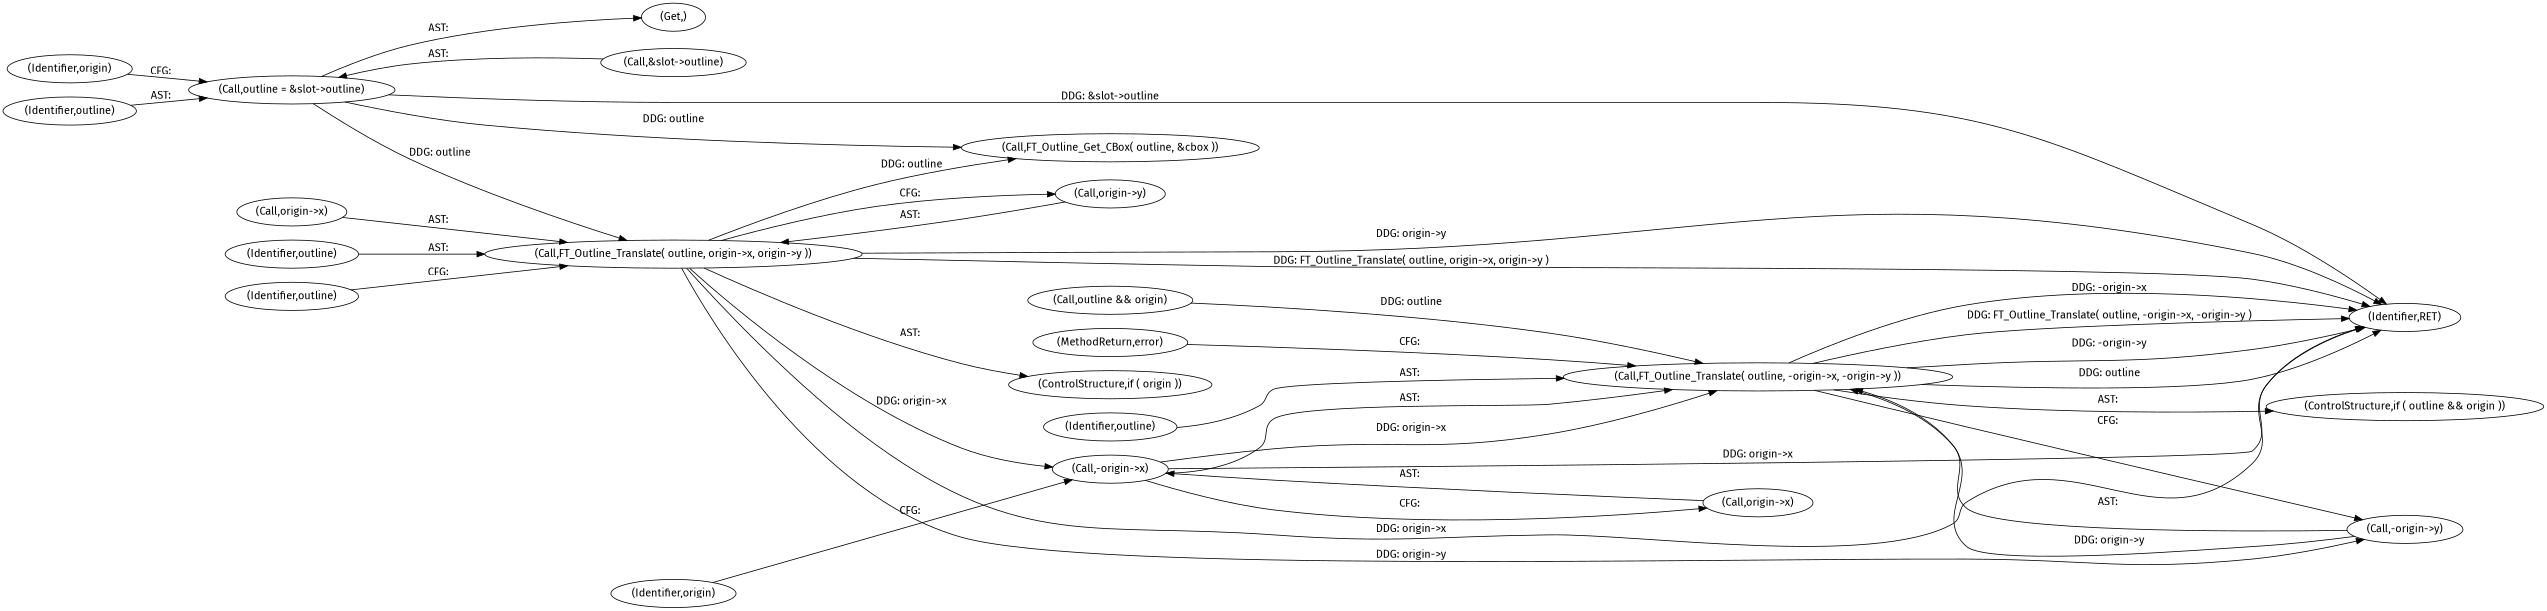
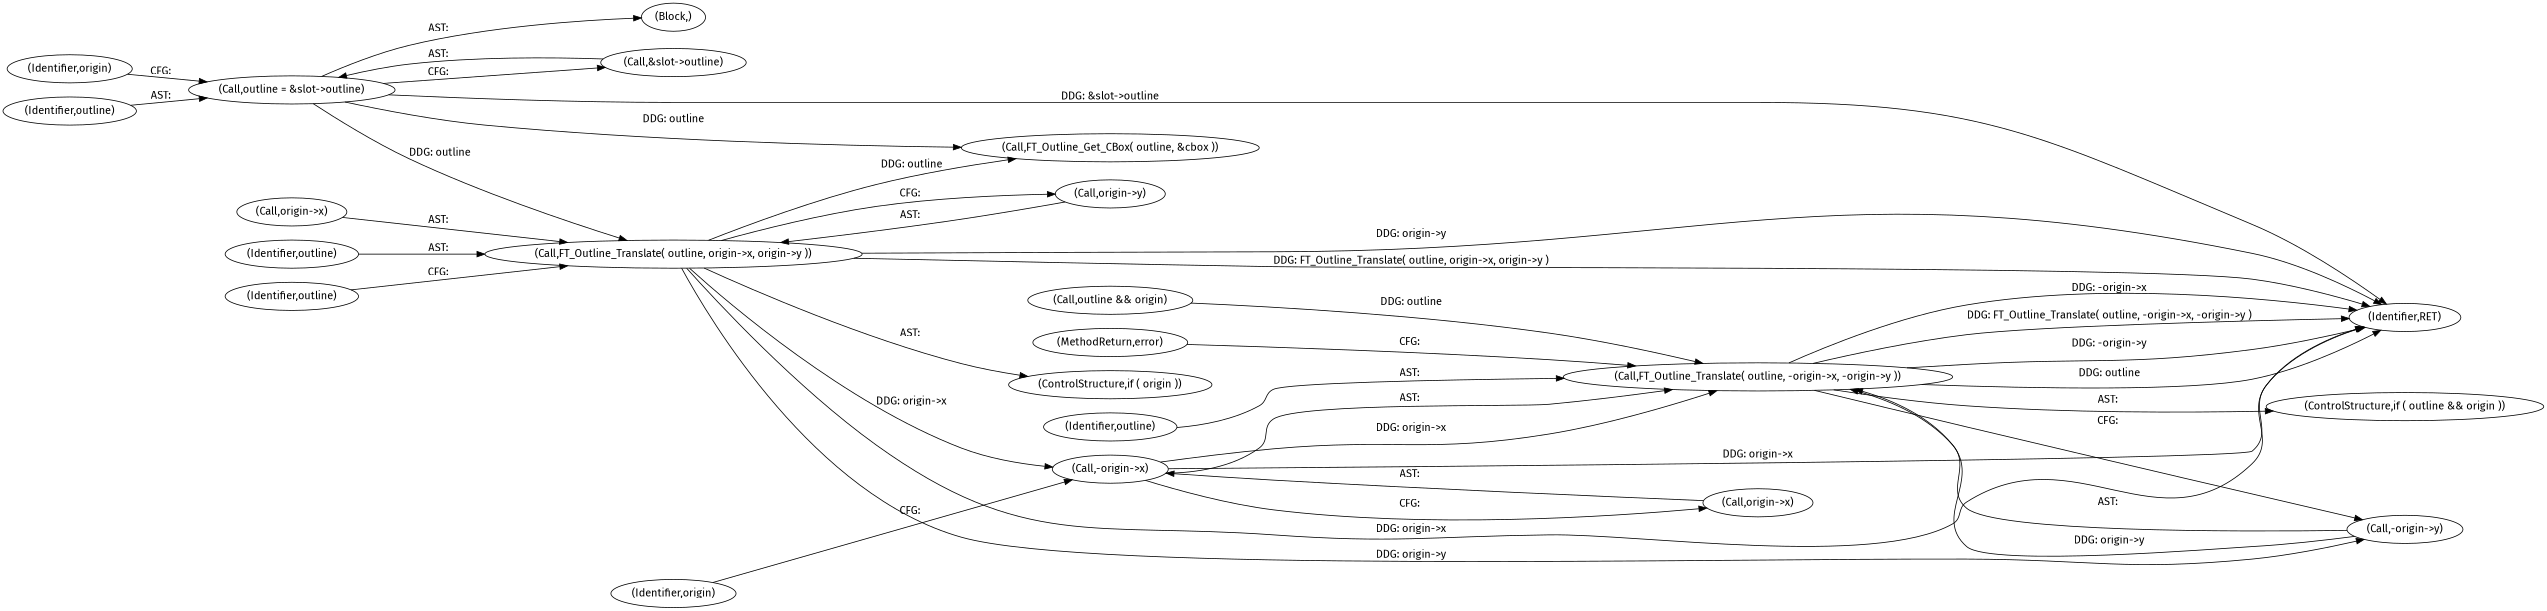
(673, 17) -> (673, 17)
none -> (490, 76)
